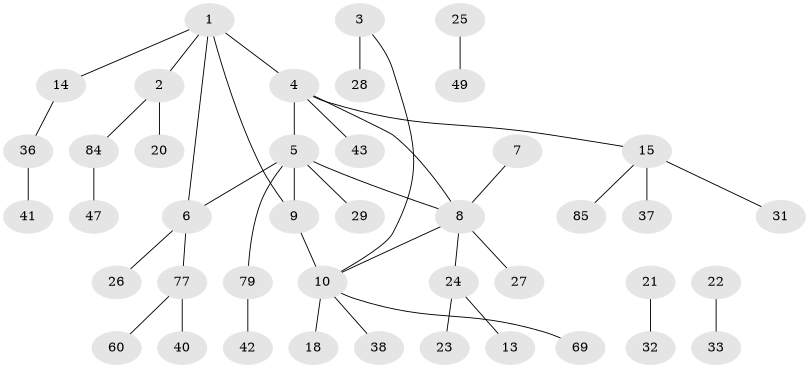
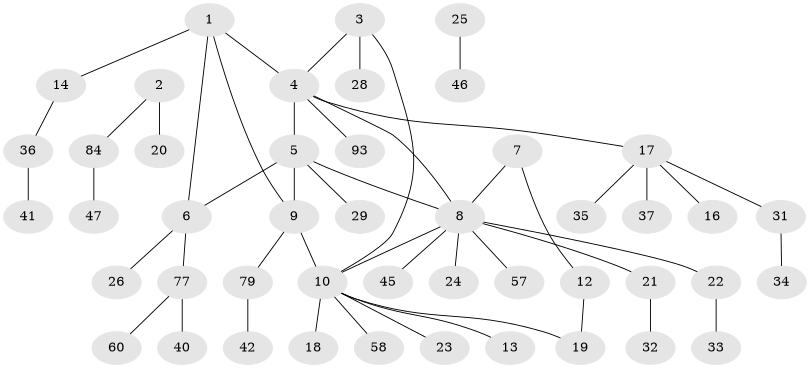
(184, 53) -> none
none -> (327, 53)
(460, 86) -> (460, 86)
(360, 151) -> (360, 151)
(647, 151) -> (647, 151)
(257, 213) -> (271, 250)
(581, 217) -> (581, 217)
none -> (712, 217)
none -> (591, 244)
none -> (565, 248)
none -> (388, 282)
(519, 282) -> (519, 282)
none -> (585, 282)
none -> (782, 282)
(450, 310) -> (383, 315)
(480, 313) -> (443, 321)
(379, 348) -> (379, 348)
(580, 348) -> (580, 348)
